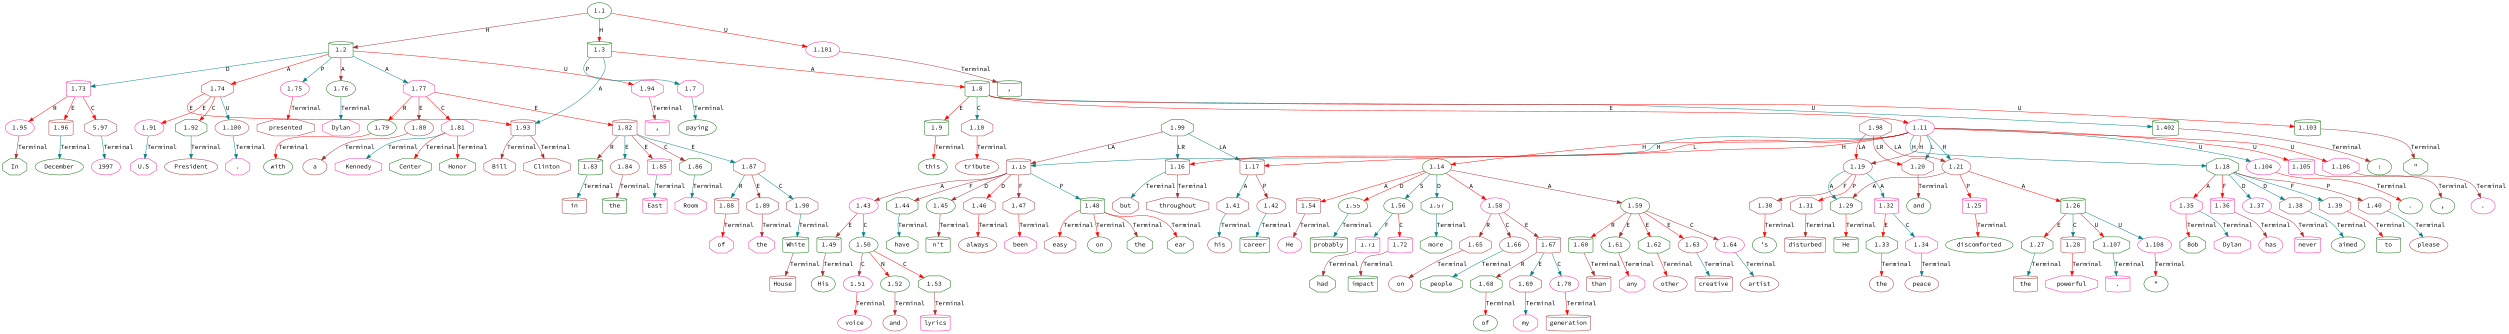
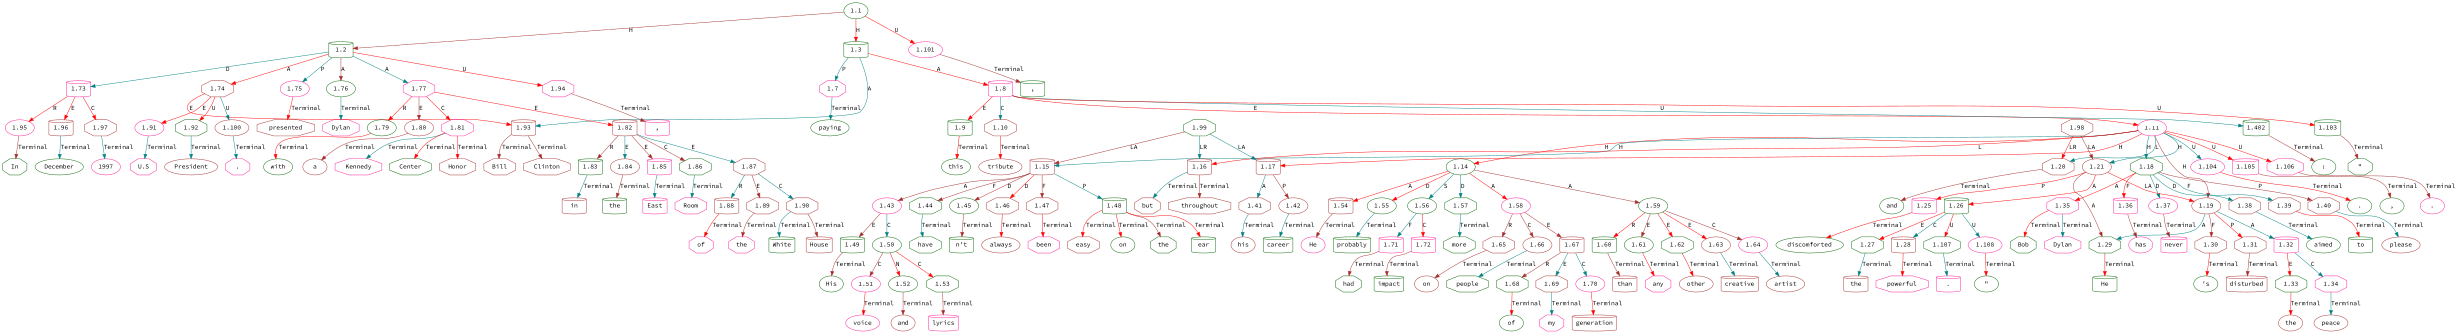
(977, 89) -> (1000, 89)
(214, 108) -> (214, 108)
(100, 128) -> (100, 128)
(1858, 145) -> (2147, 191)
(458, 167) -> (458, 167)
(1180, 245) -> (1204, 245)
(790, 262) -> (813, 223)
